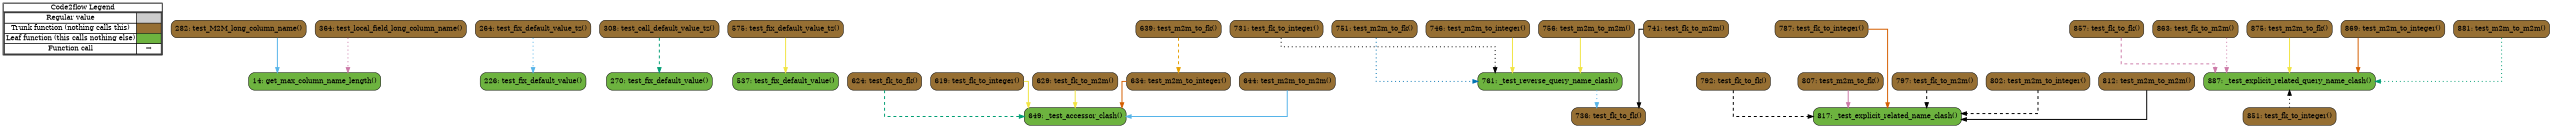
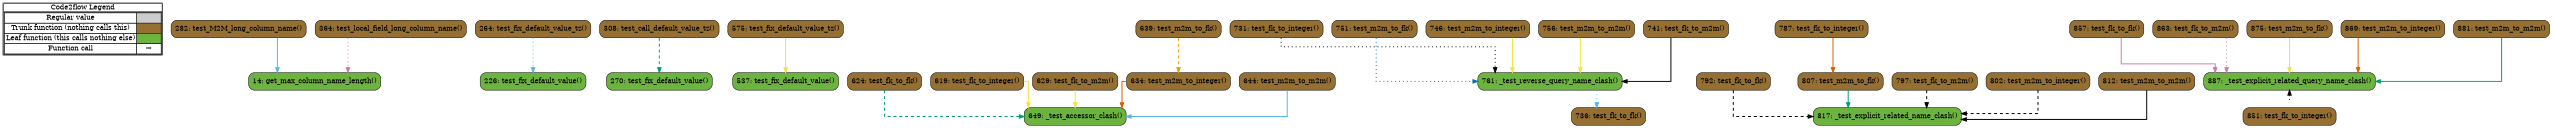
(1888, 56) -> (1833, 53)
(1639, 64) -> (1671, 81)
(2157, 64) -> (2157, 64)
(2463, 81) -> (2463, 81)
(1848, 96) -> (1848, 96)
(2290, 101) -> (2290, 99)
